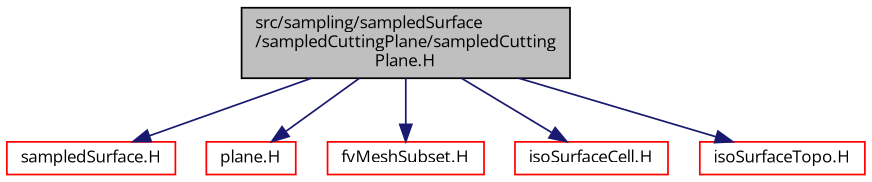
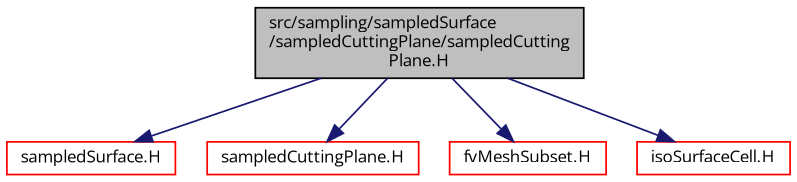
(251, 158) -> (313, 158)
(782, 158) -> none
